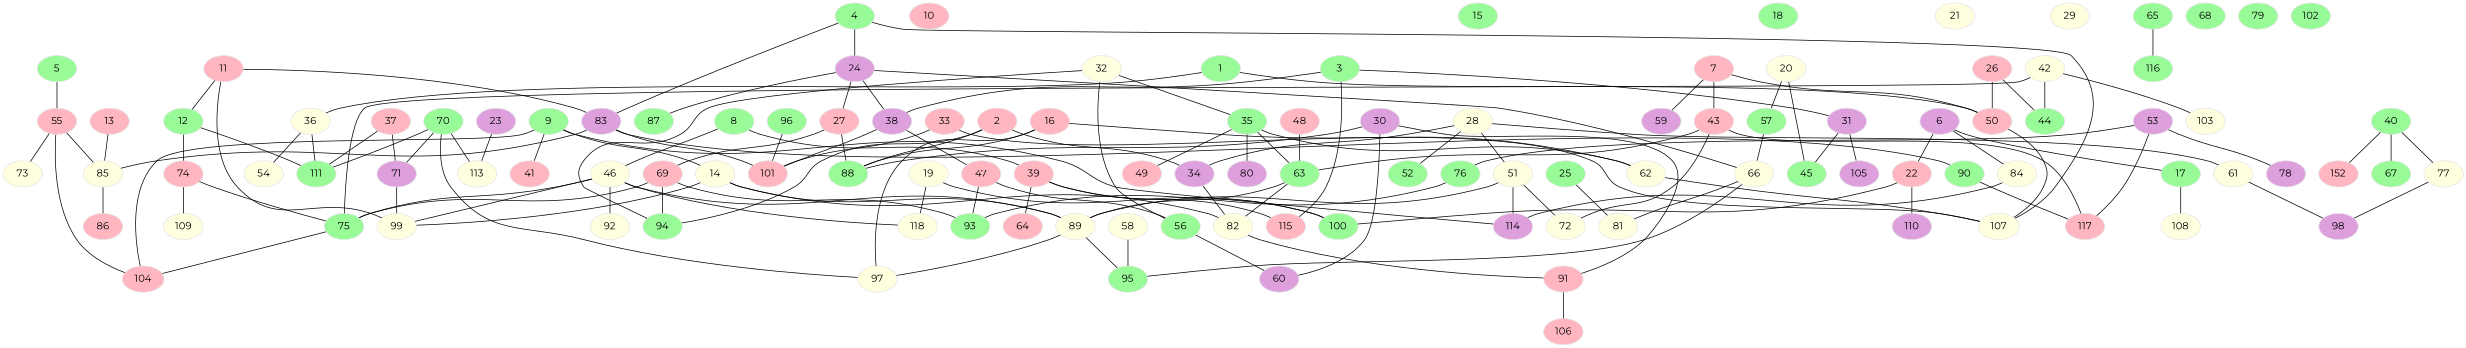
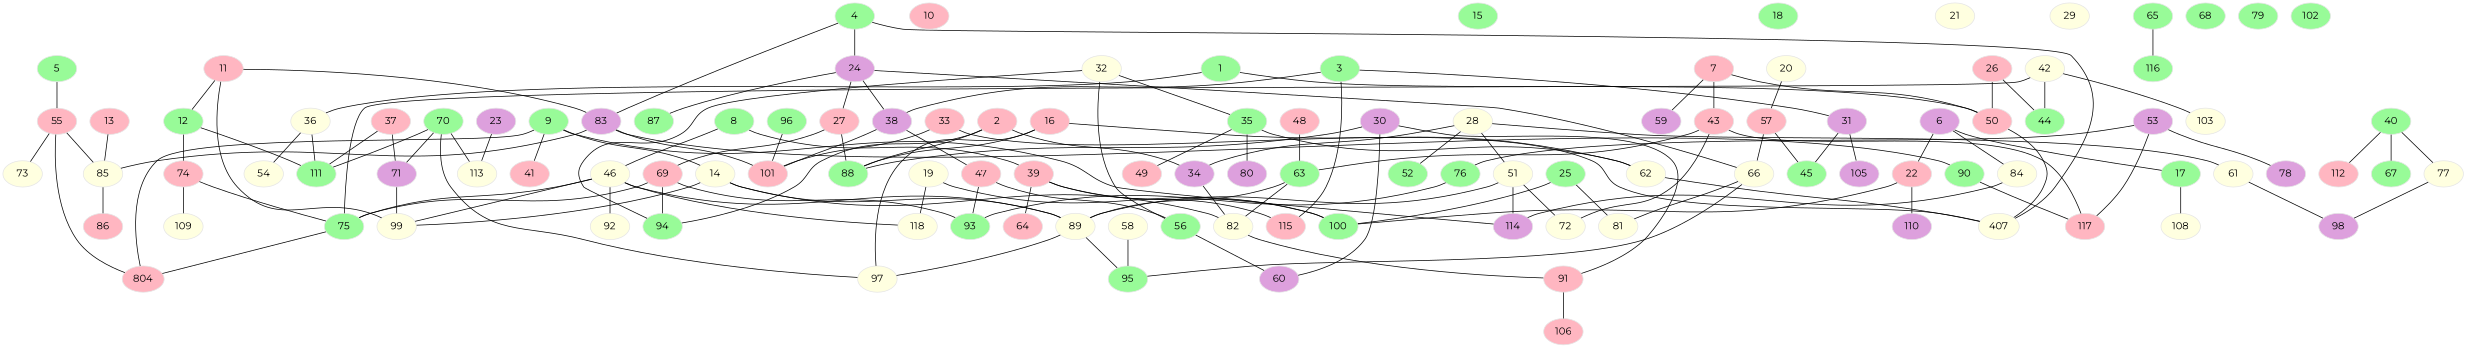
(1766, 121) -> (1766, 121)
(1796, 121) -> (1787, 148)
(1279, 153) -> none
(2339, 174) -> (2339, 174)
none -> (1455, 208)
(1999, 226) -> (1999, 226)
(143, 279) -> (143, 279)
